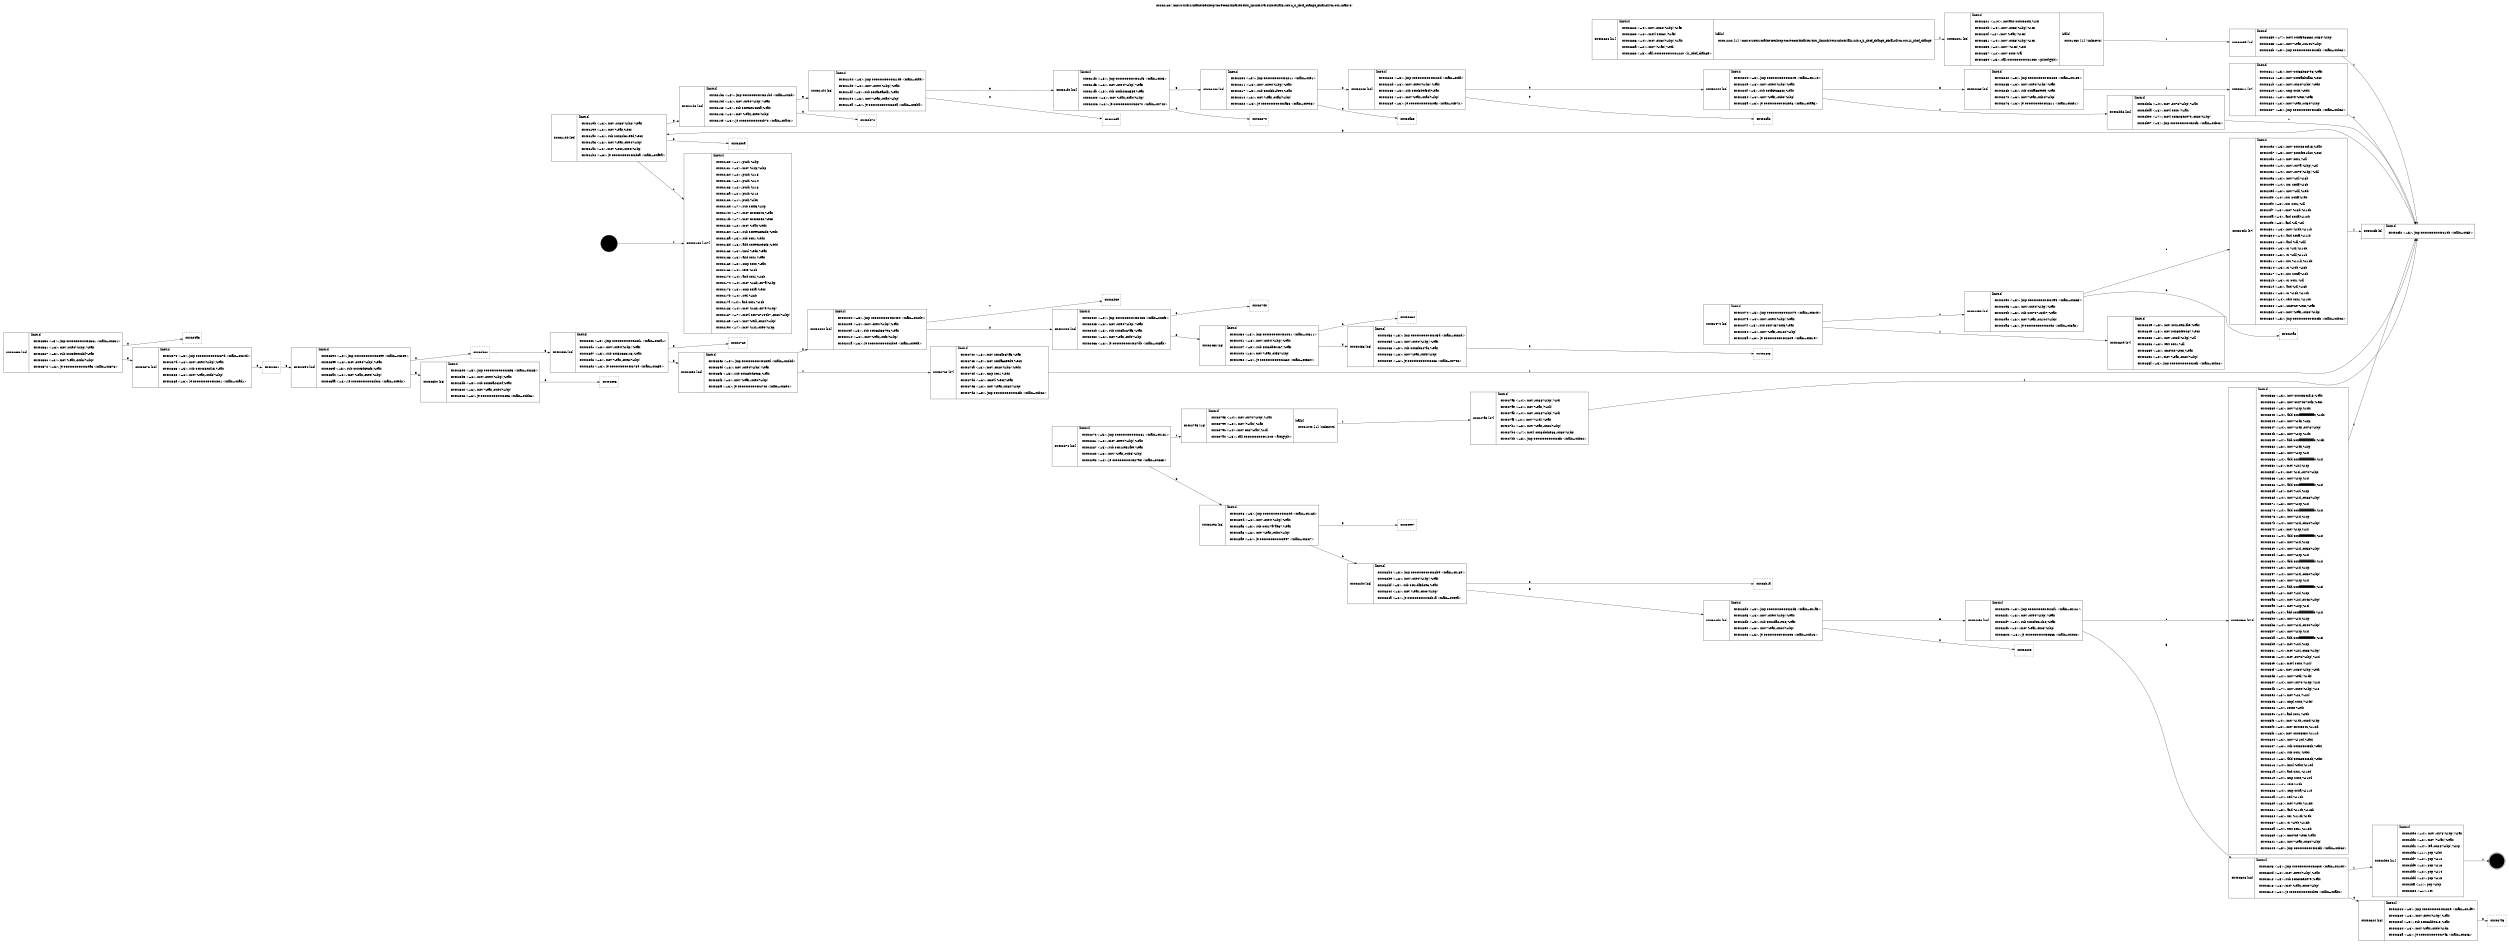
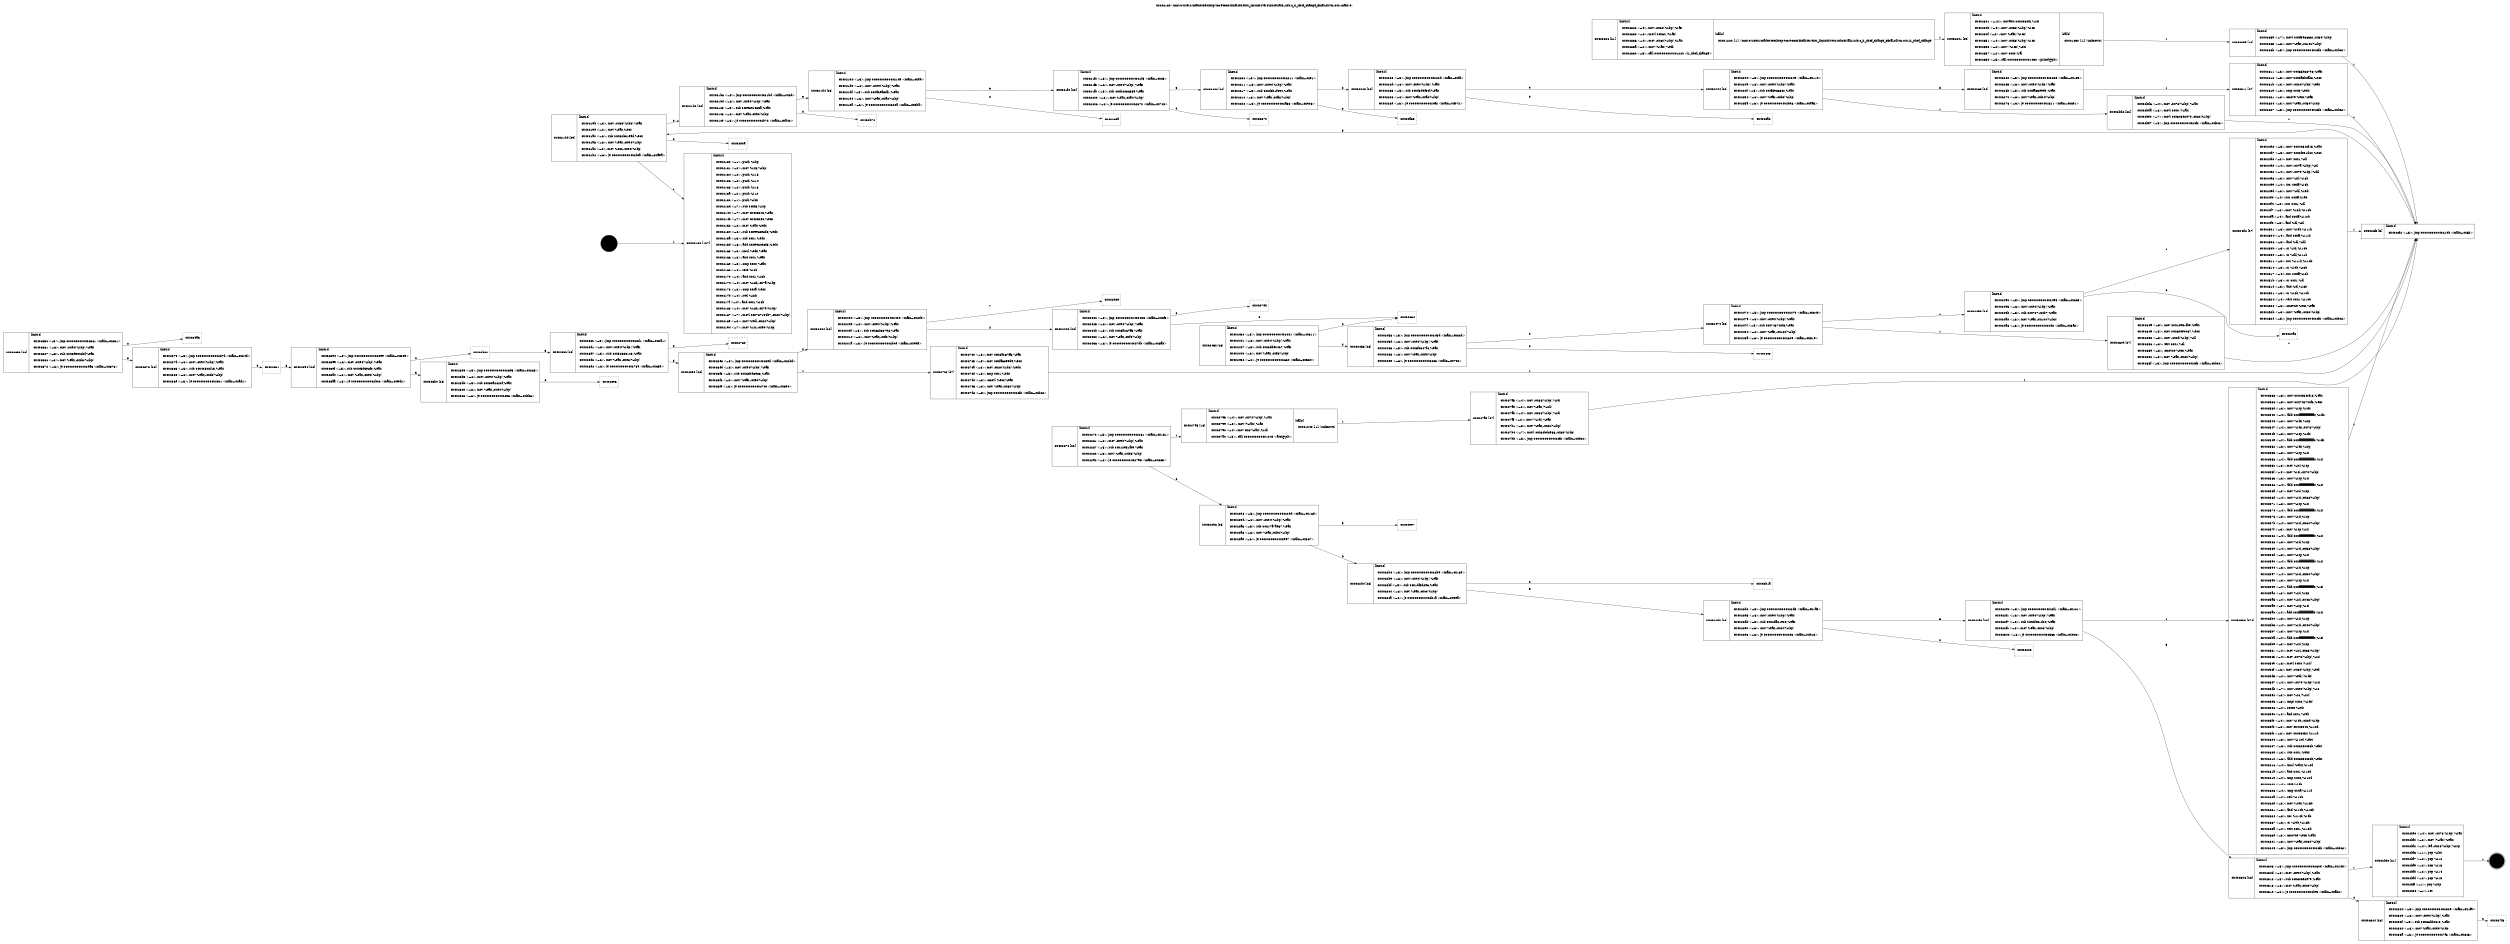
none -> (1584, 336)
(1184, 338) -> (1283, 320)
none -> (2349, 345)
